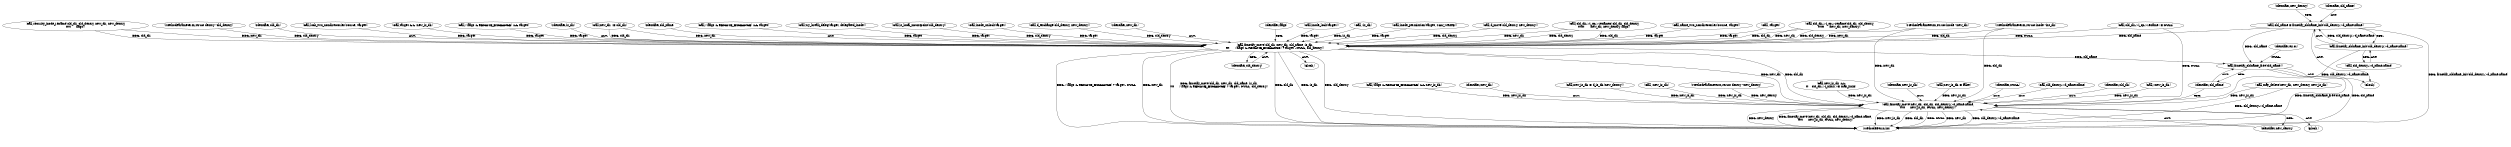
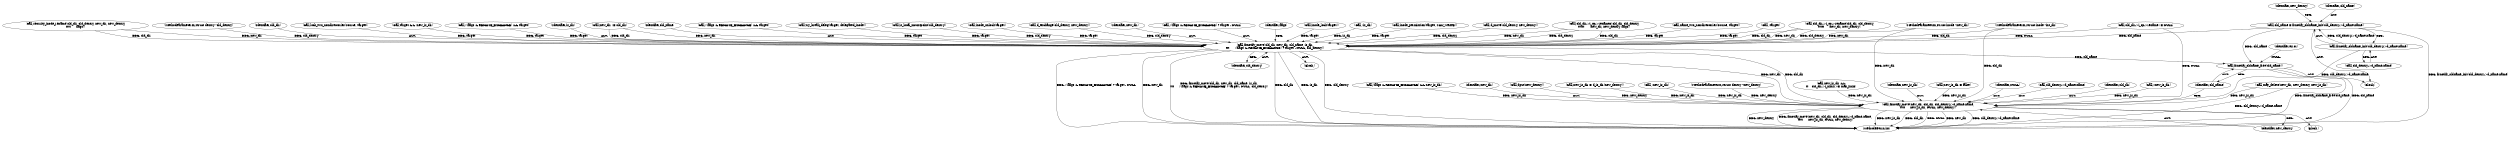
none -> (1202, 26)
none -> (1527, 85)
